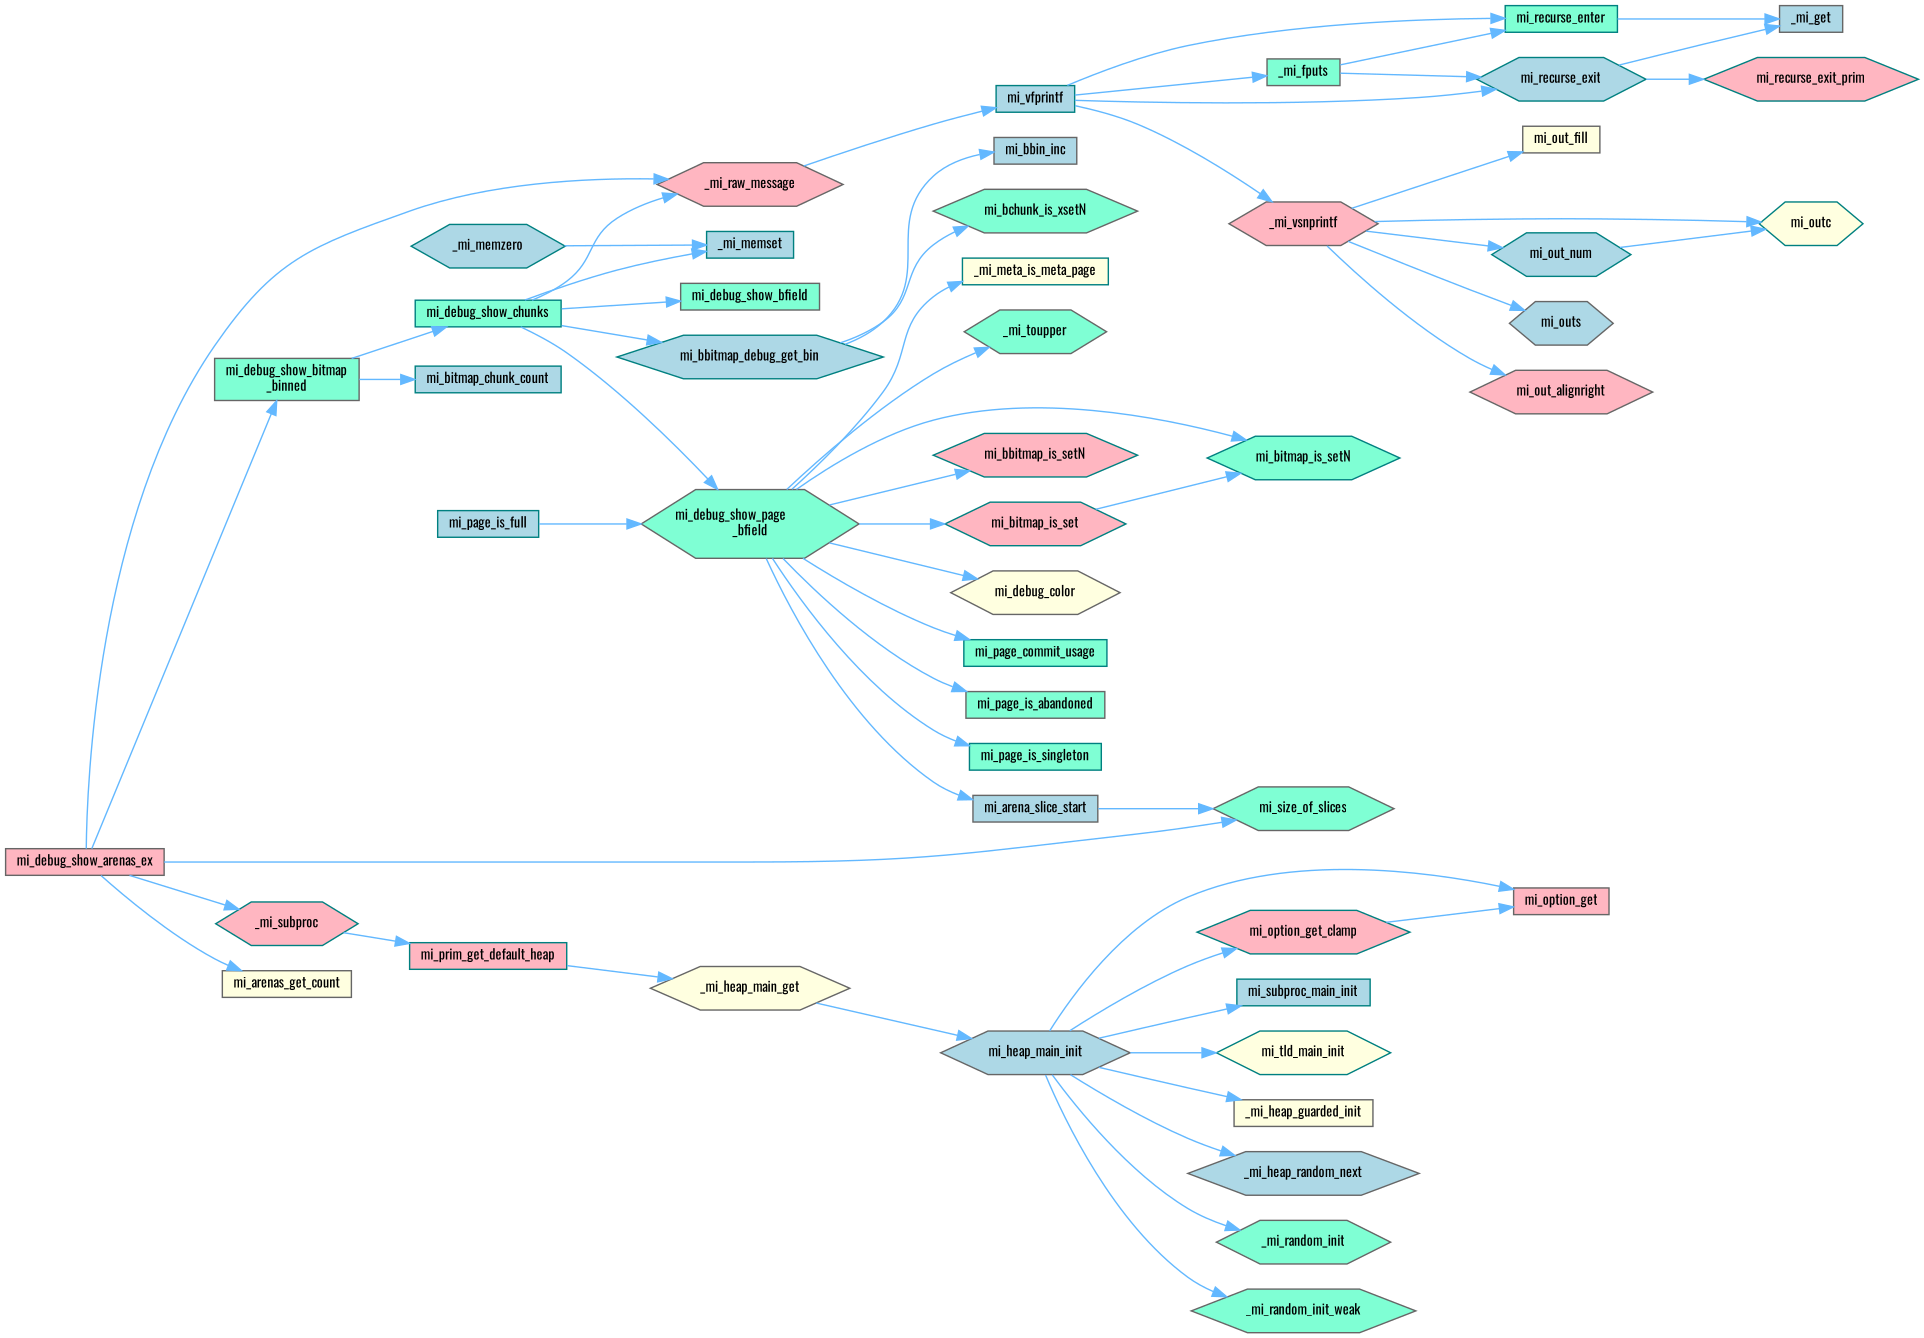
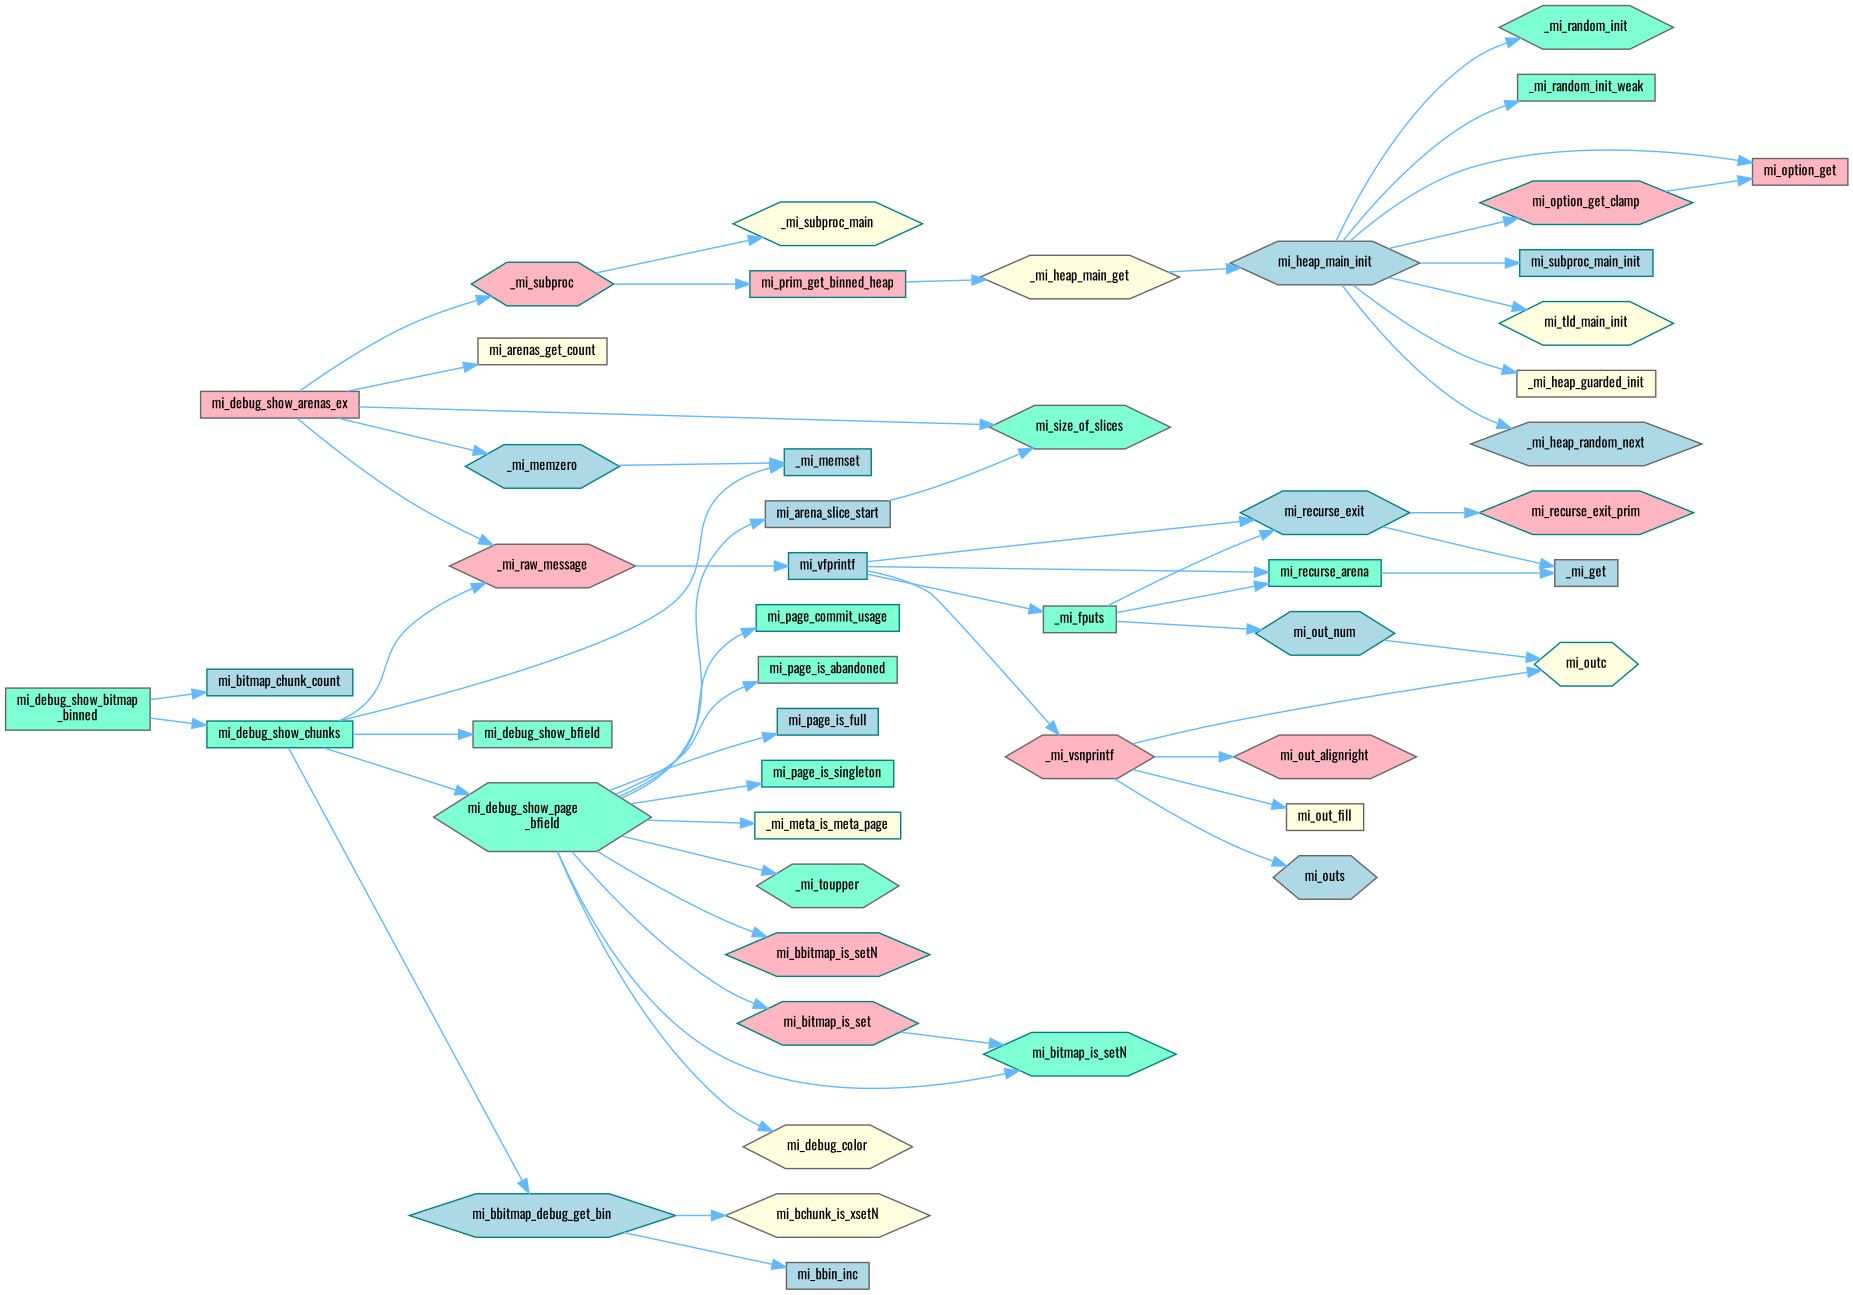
(1561, 19) -> (1325, 573)
(1035, 211) -> (828, 1216)
none -> (828, 224)
(1427, 239) -> (1182, 625)
(583, 524) -> (689, 761)
(182, 631) -> (406, 434)
(488, 956) -> (828, 284)
(1304, 1311) -> (1586, 88)
